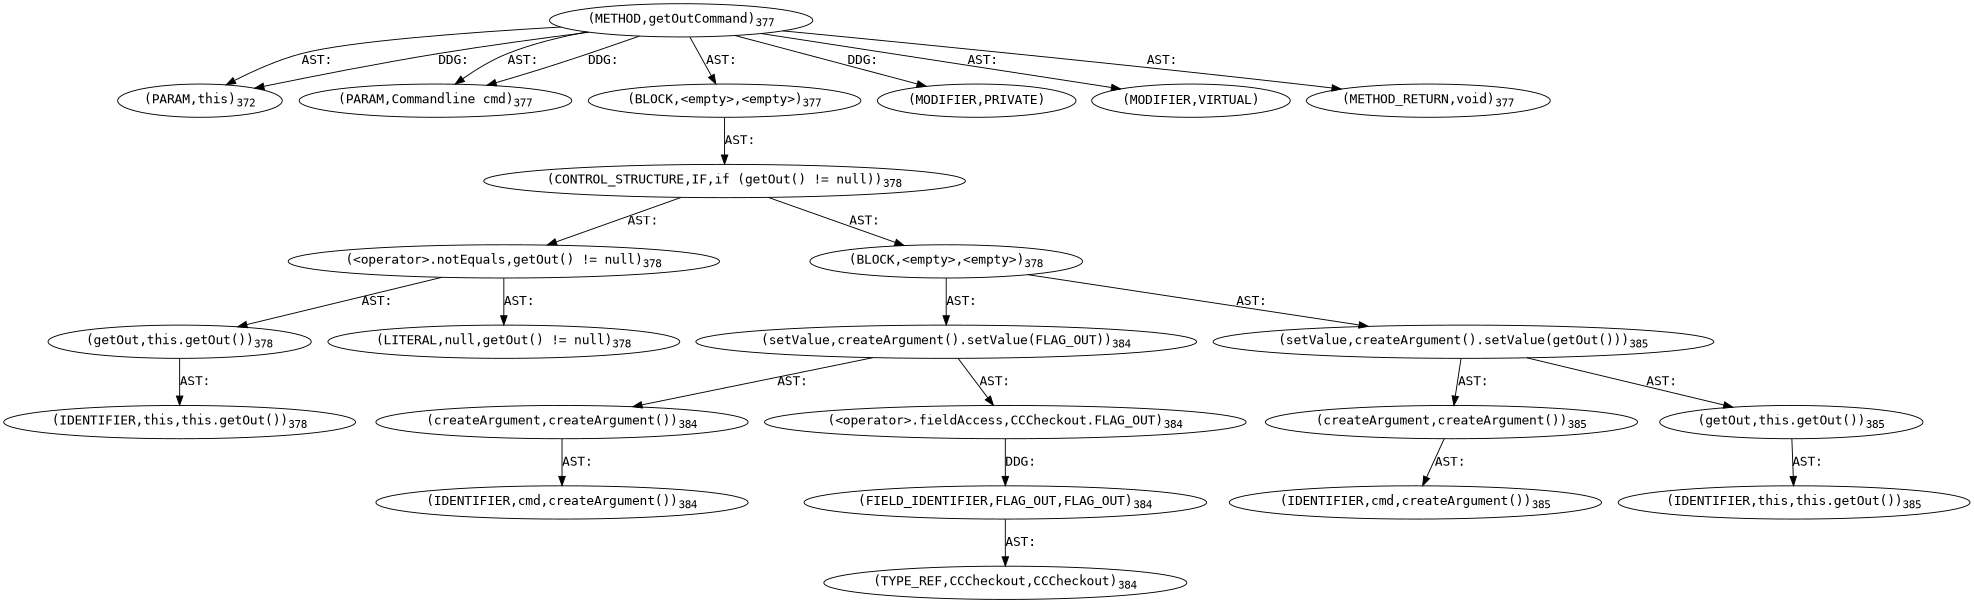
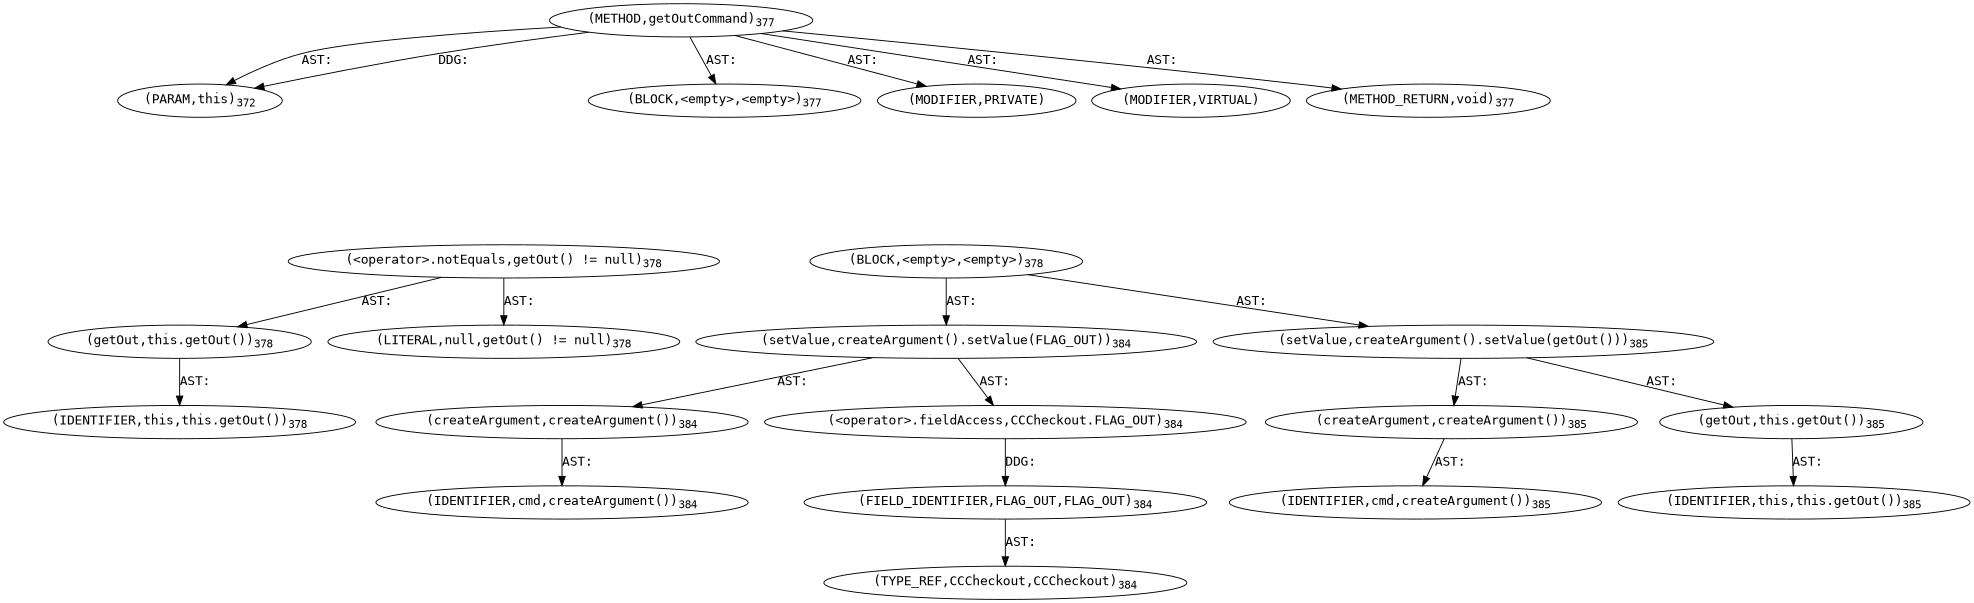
(867, 60) -> (867, 60)
(435, 101) -> none
(725, 181) -> none
